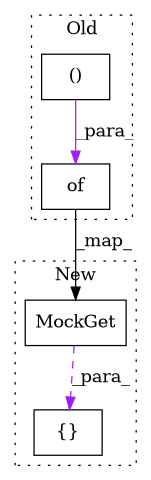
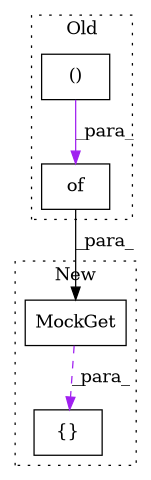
(104, 242) -> (105, 242)
